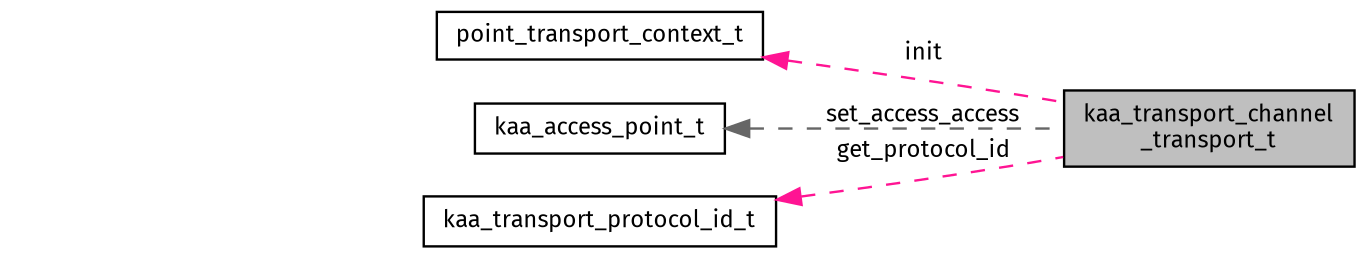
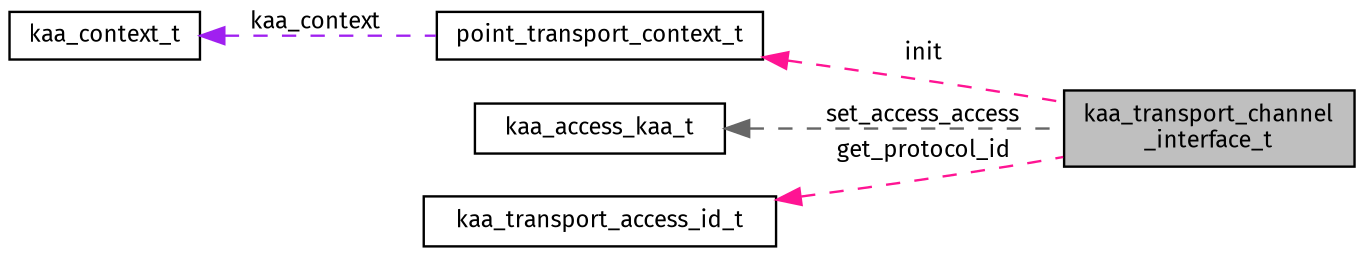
none -> (105, 36)
(600, 129) -> (600, 129)
(1209, 129) -> (1209, 129)
(600, 221) -> (600, 221)
